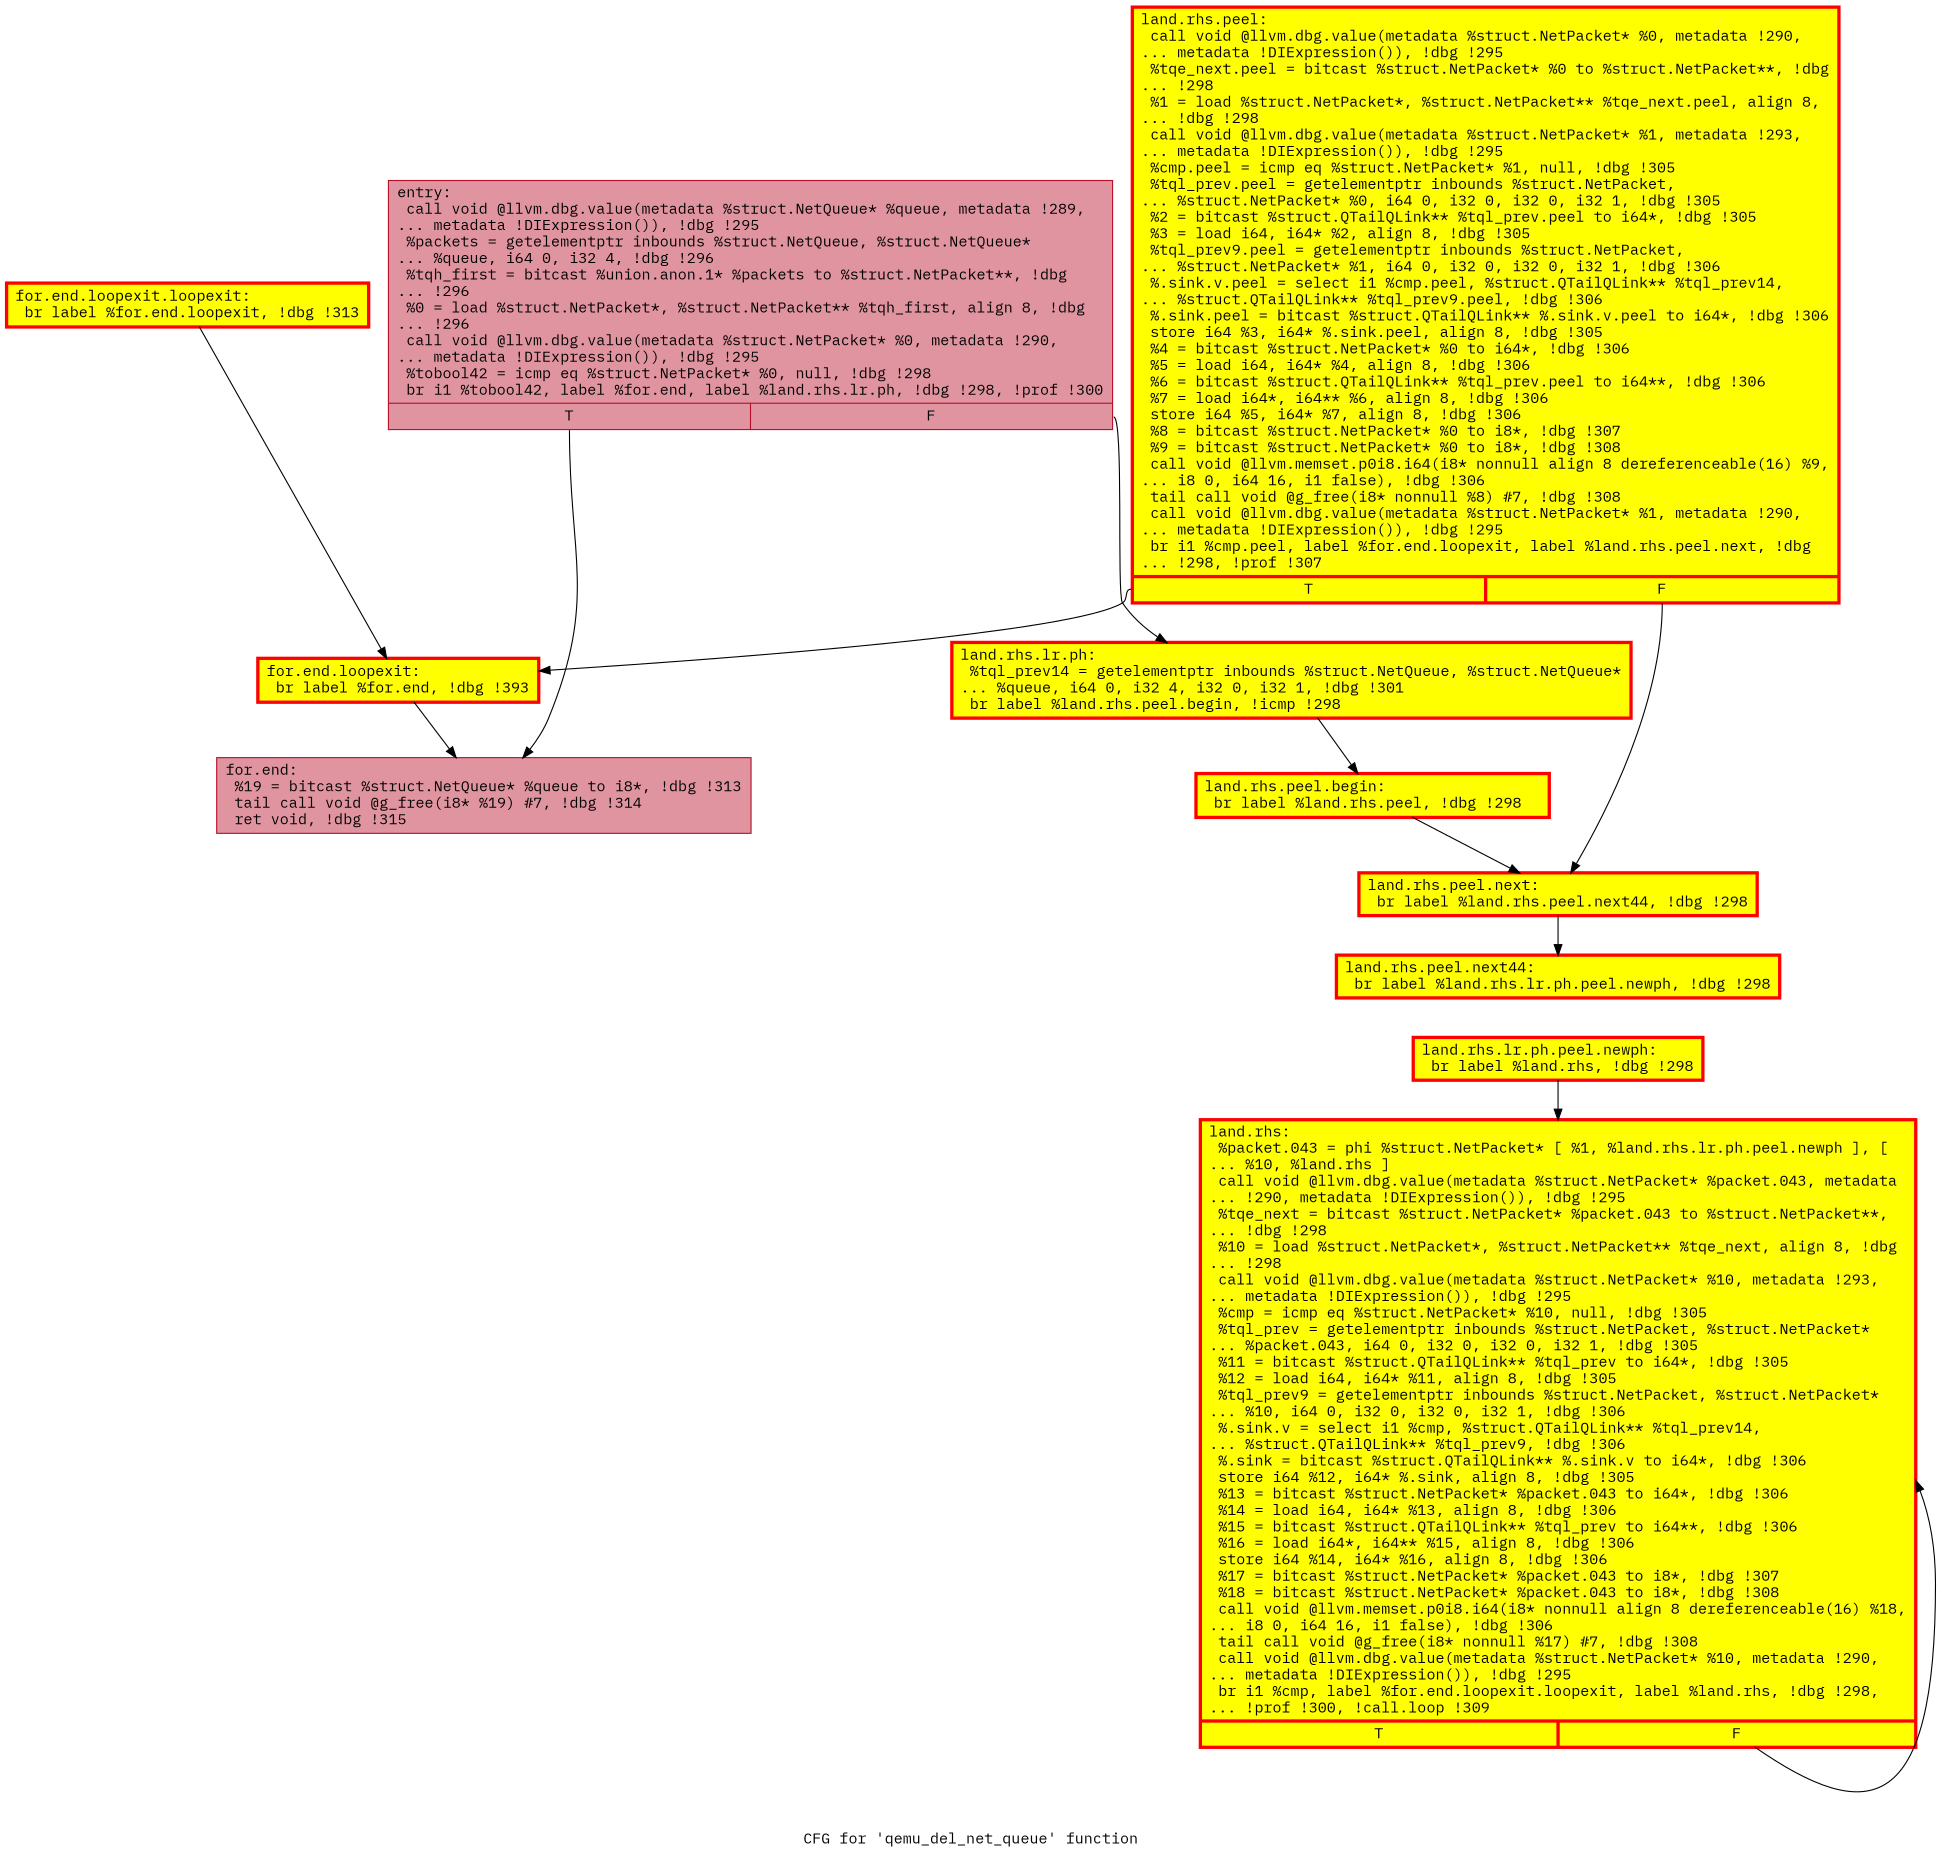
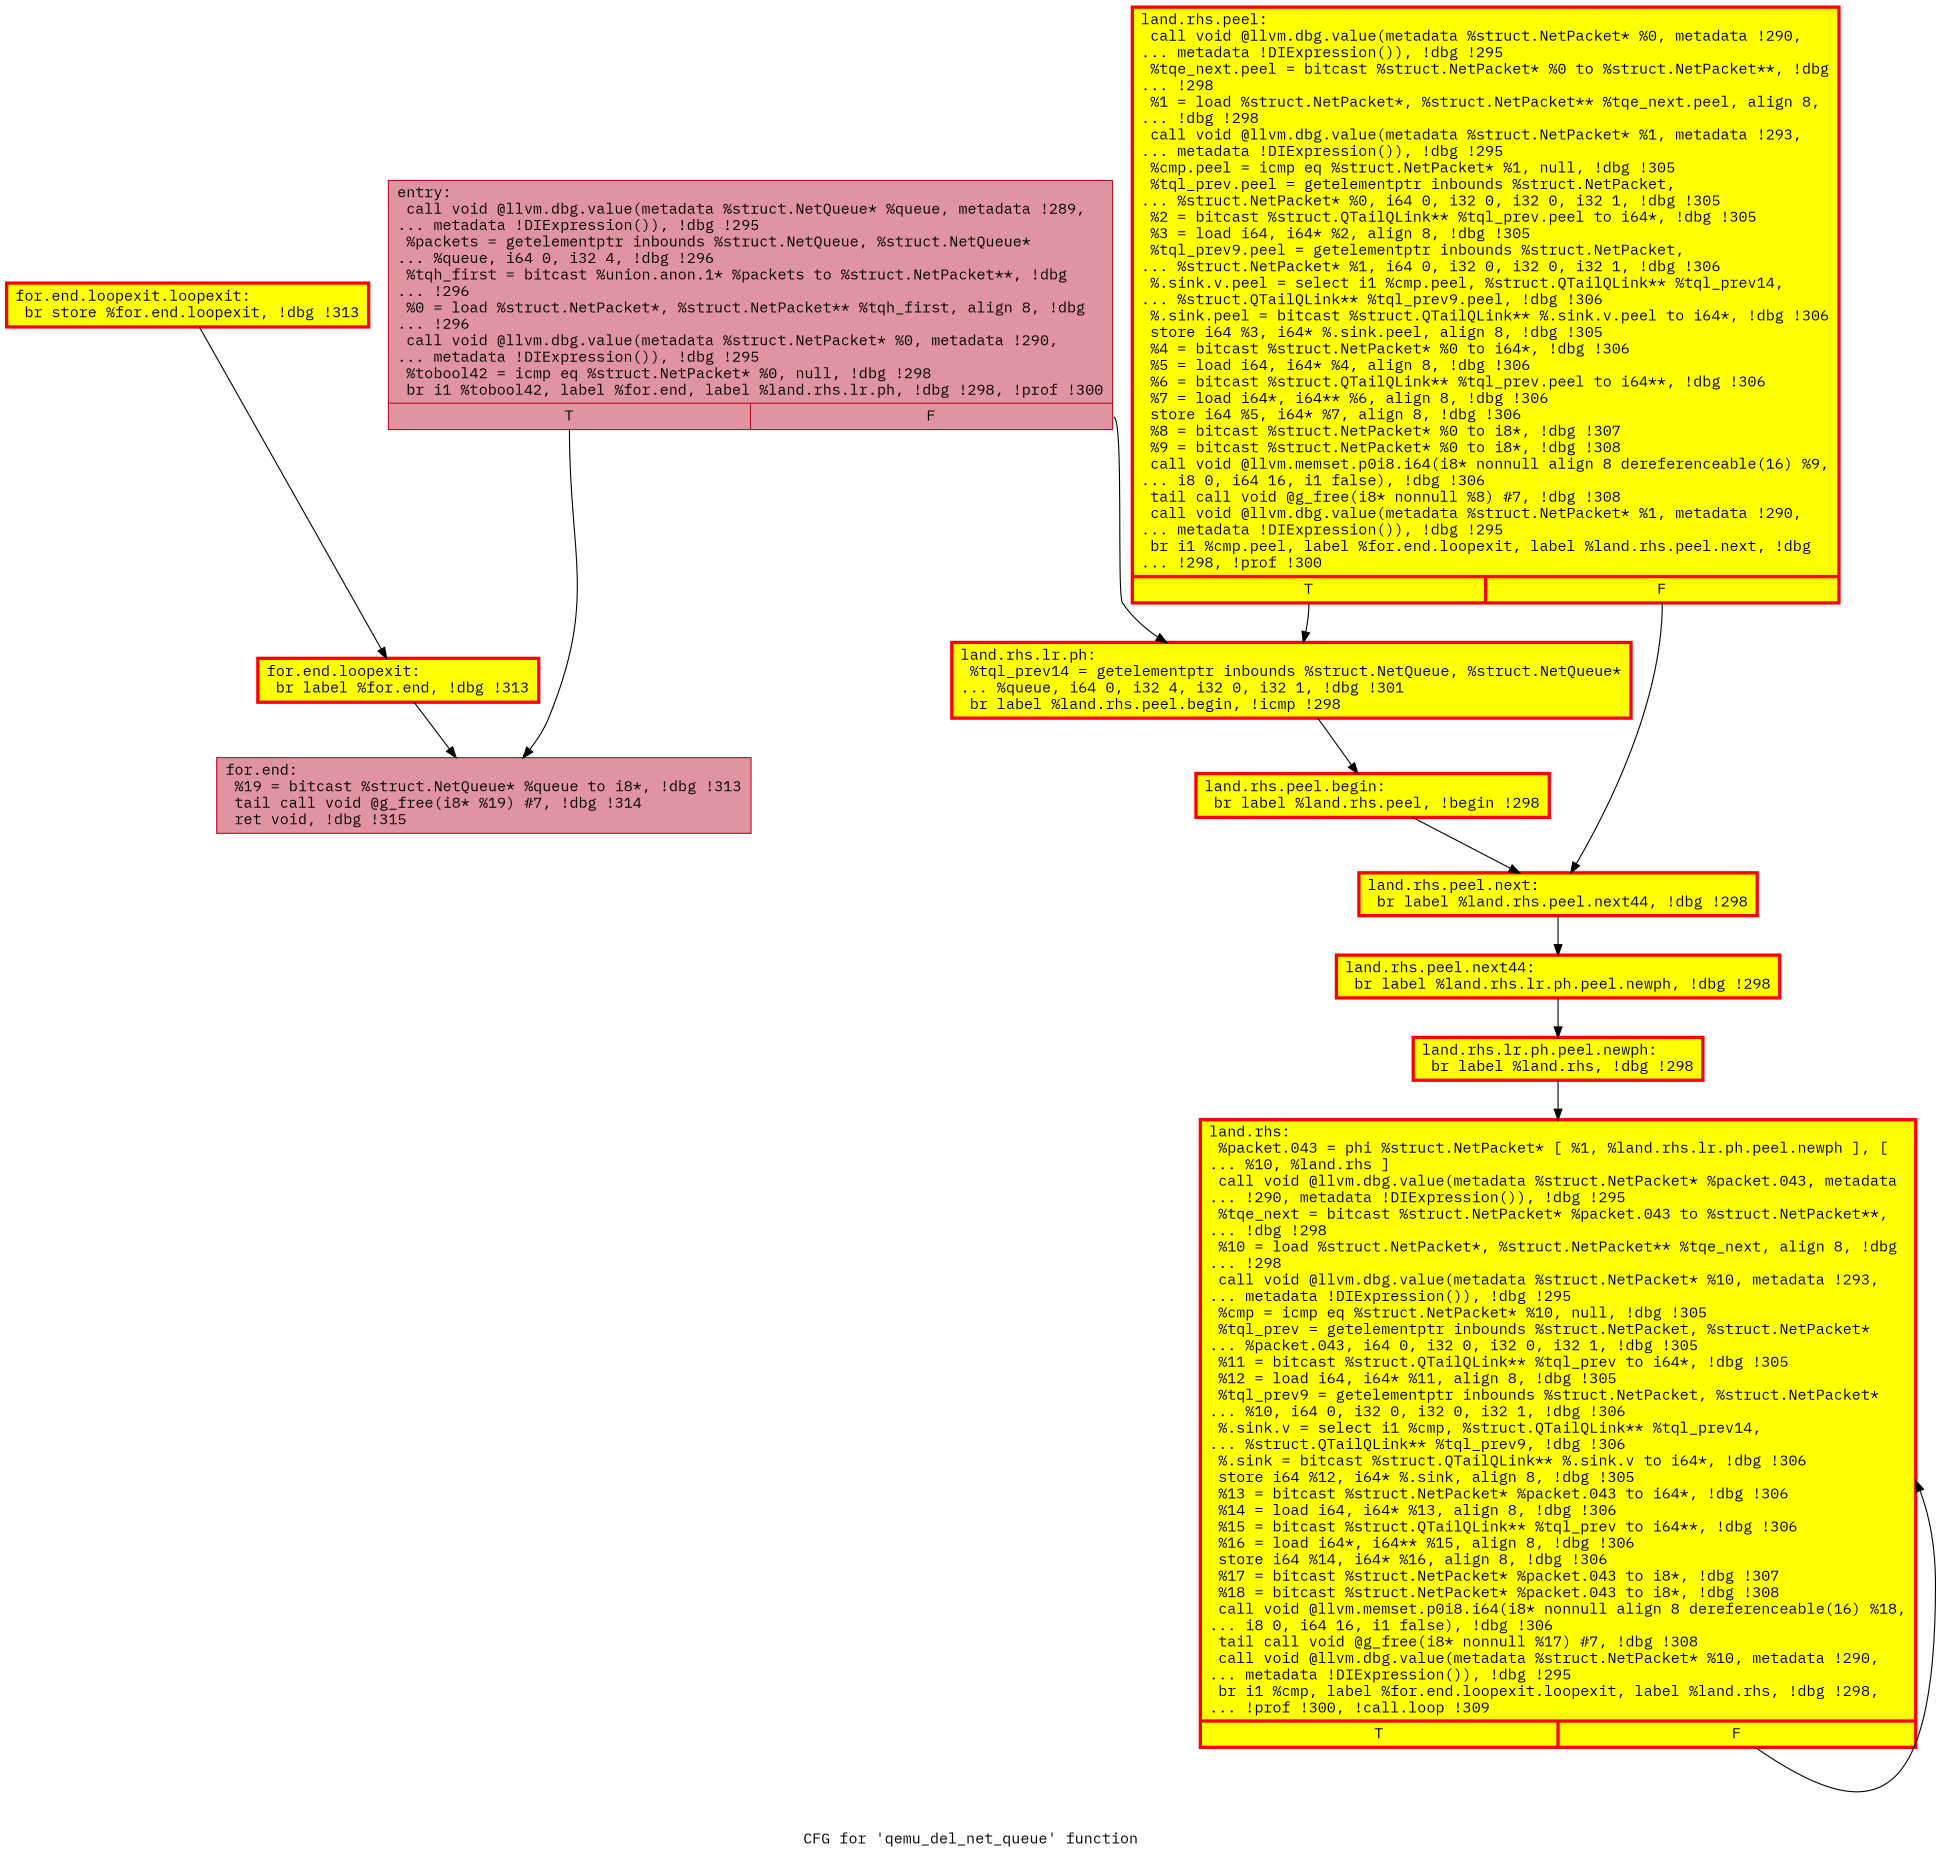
(188, 313) -> (188, 313)
(1232, 563) -> (1232, 563)
(847, 647) -> (1308, 617)
(398, 688) -> (398, 688)
(1363, 803) -> (1373, 803)
none -> (1558, 1012)
